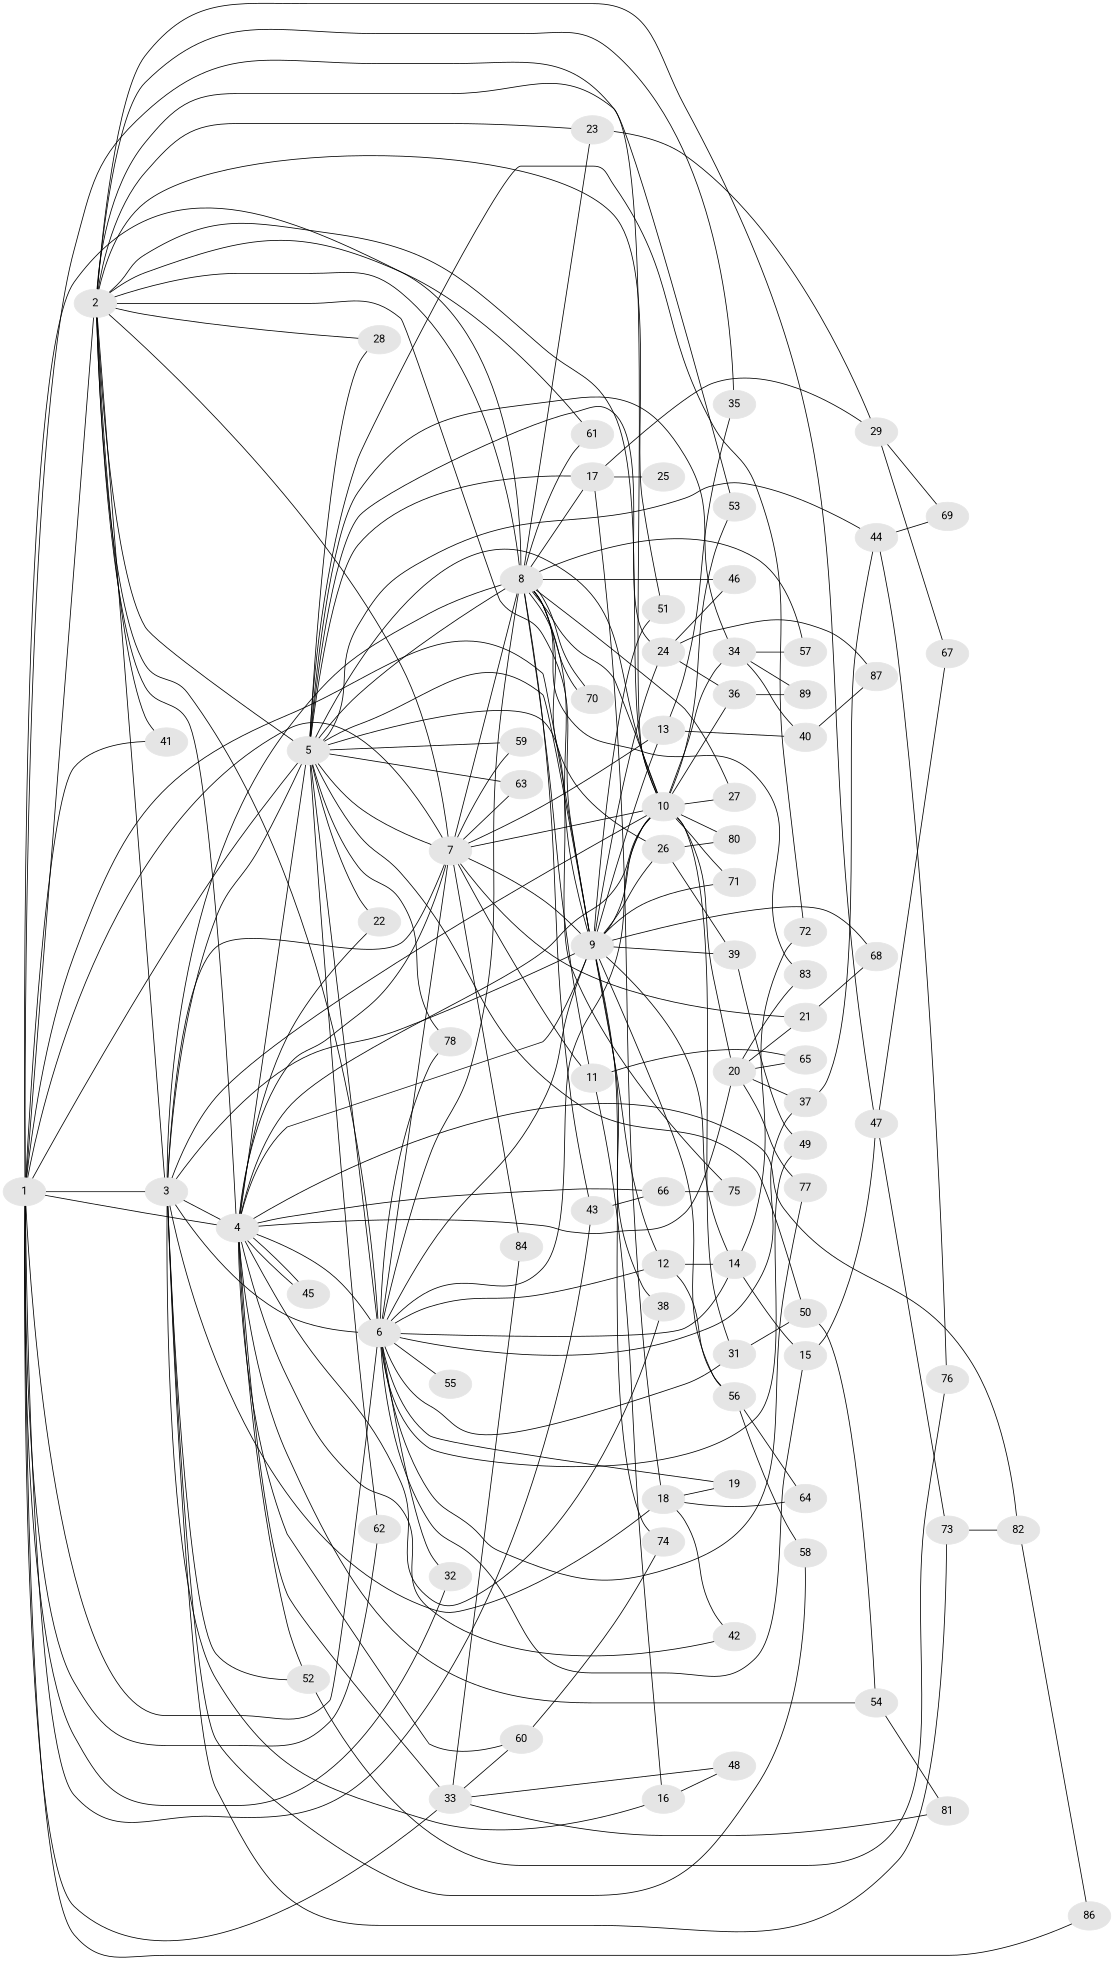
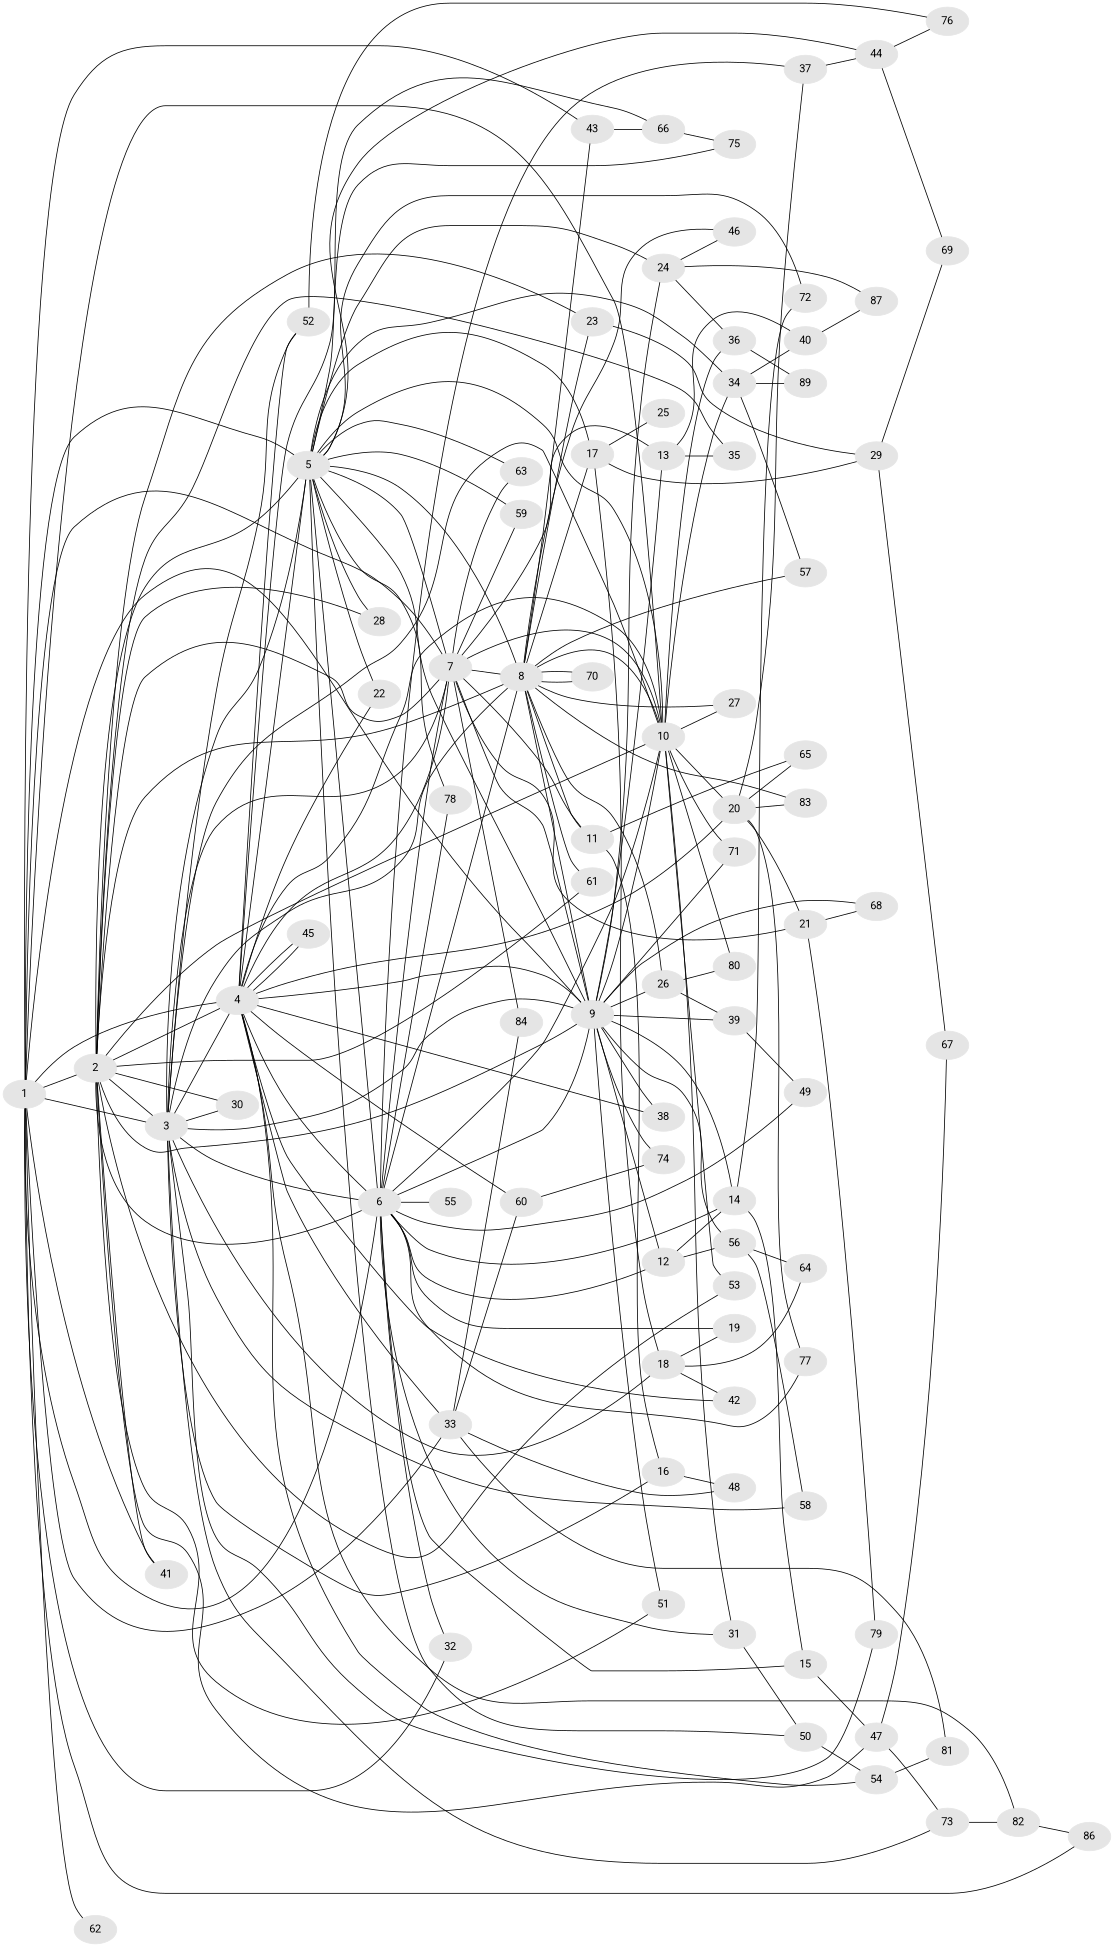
(86, 269) -> none
none -> (237, 1105)
(339, 1140) -> none
none -> (876, 1635)
